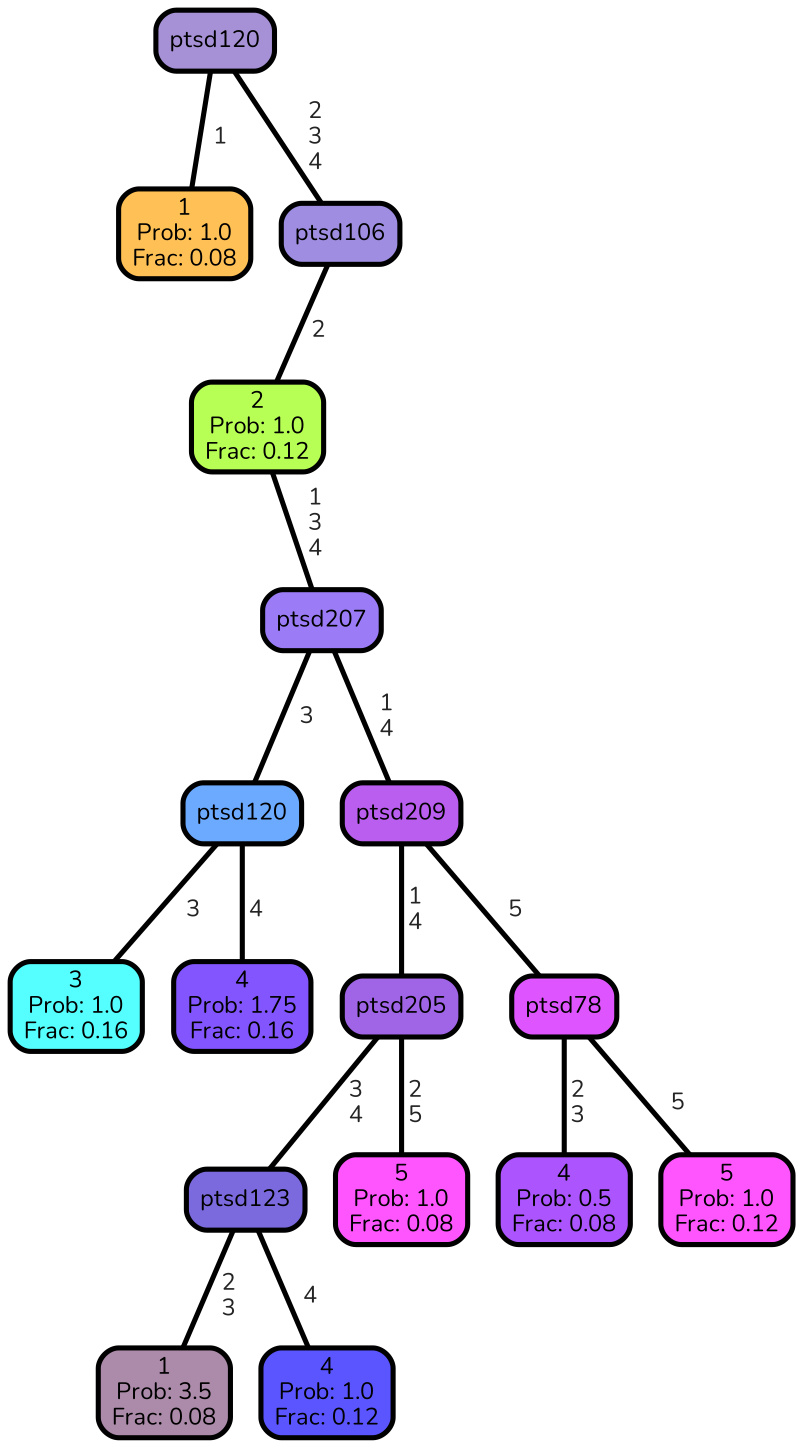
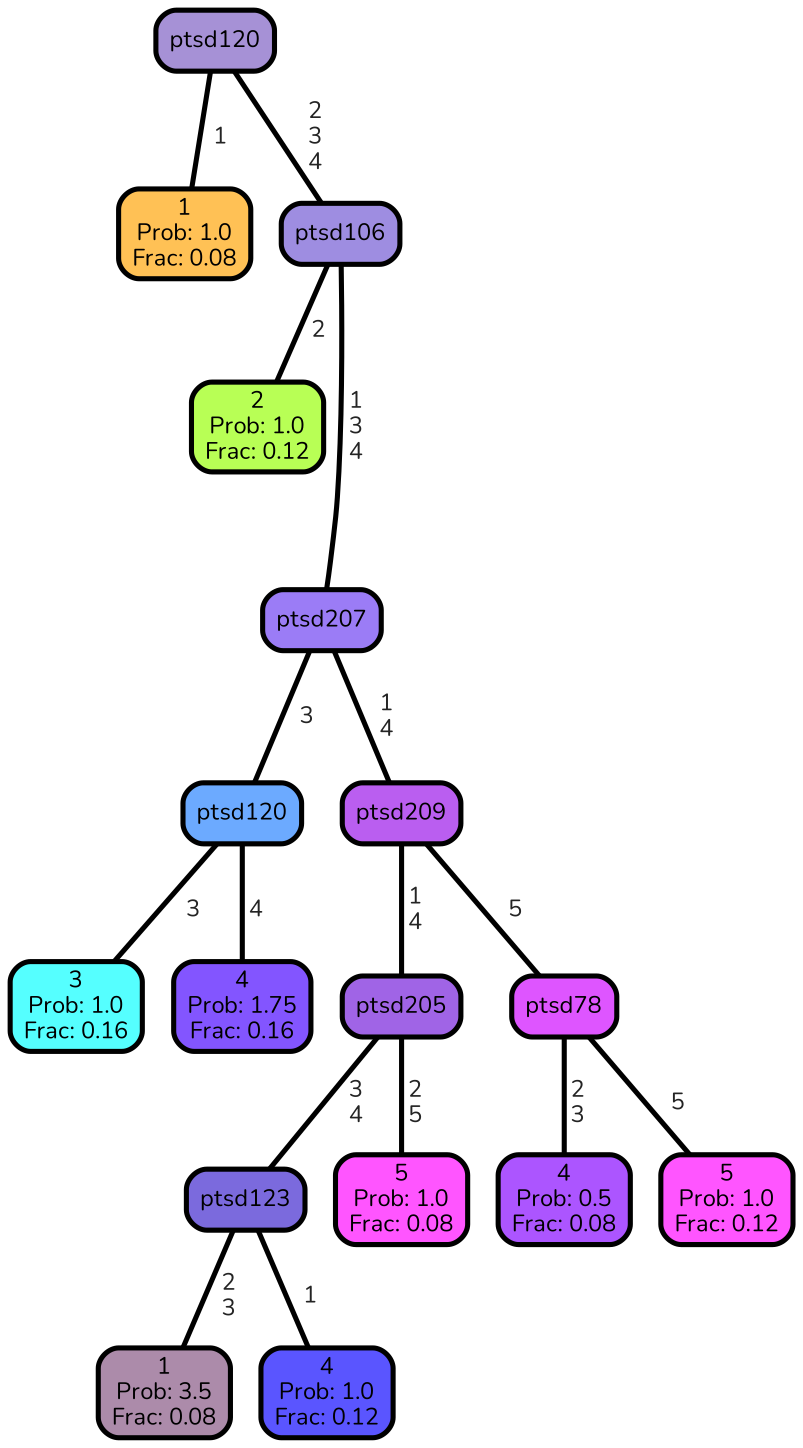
(292, 531) -> (341, 428)
(308, 1296) -> (308, 1296)
